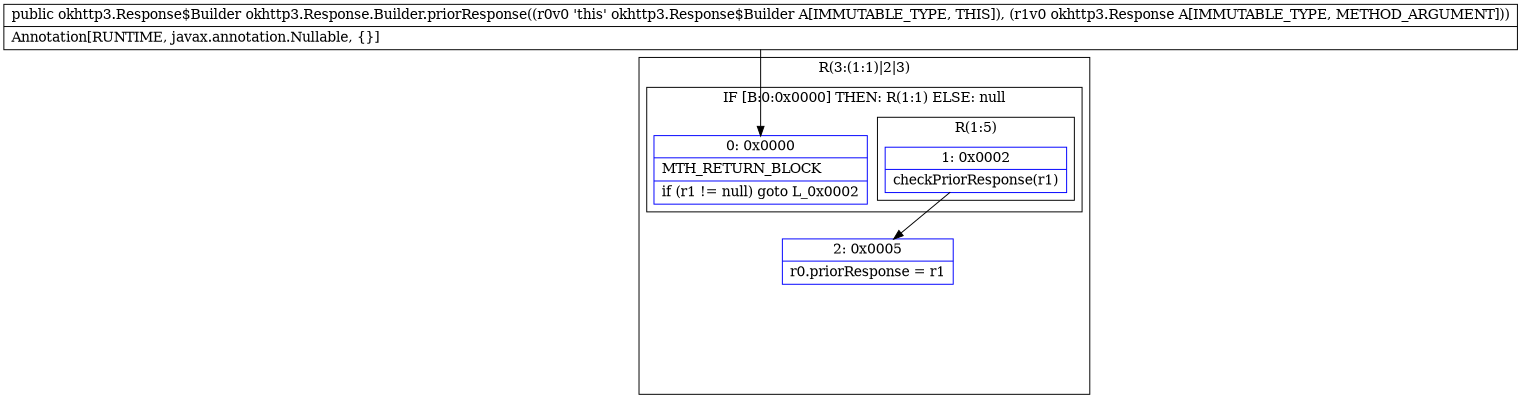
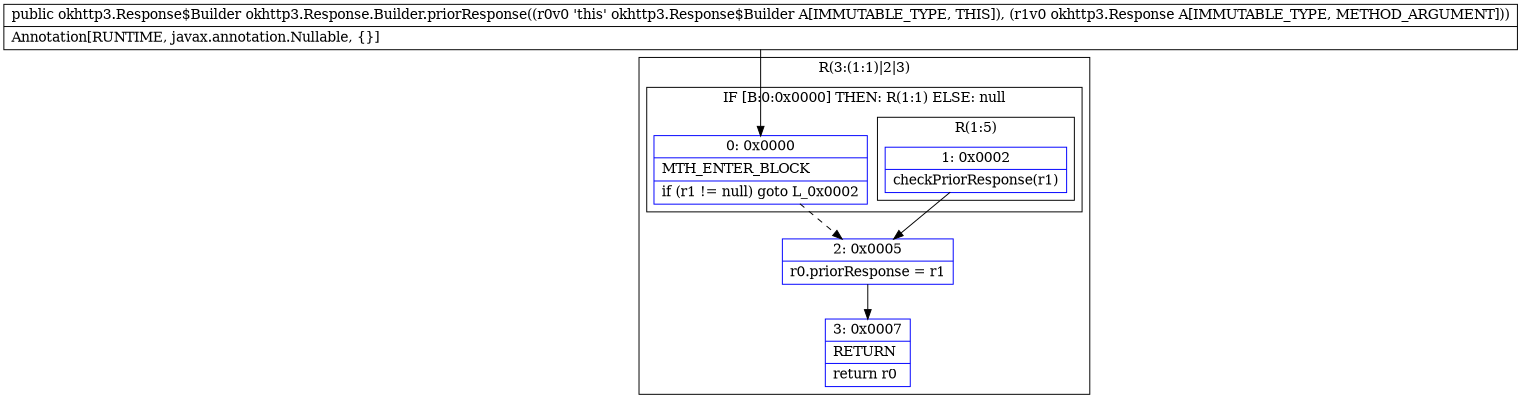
(742, 169) -> (736, 169)
none -> (817, 218)
none -> (868, 353)
